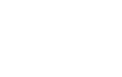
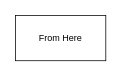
none -> (60, 38)
